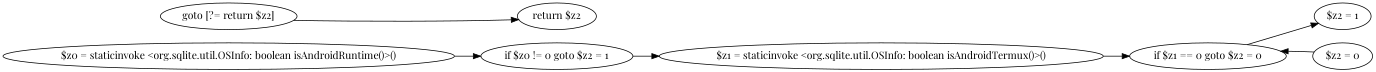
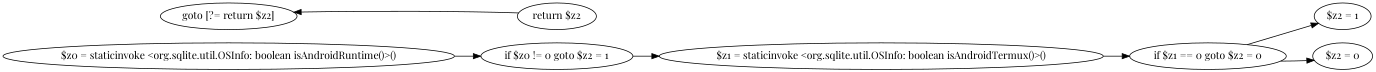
(402, 21) -> (410, 11)
(1301, 52) -> (1294, 61)
